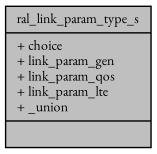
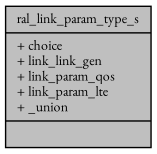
(66, 61) -> (59, 61)
